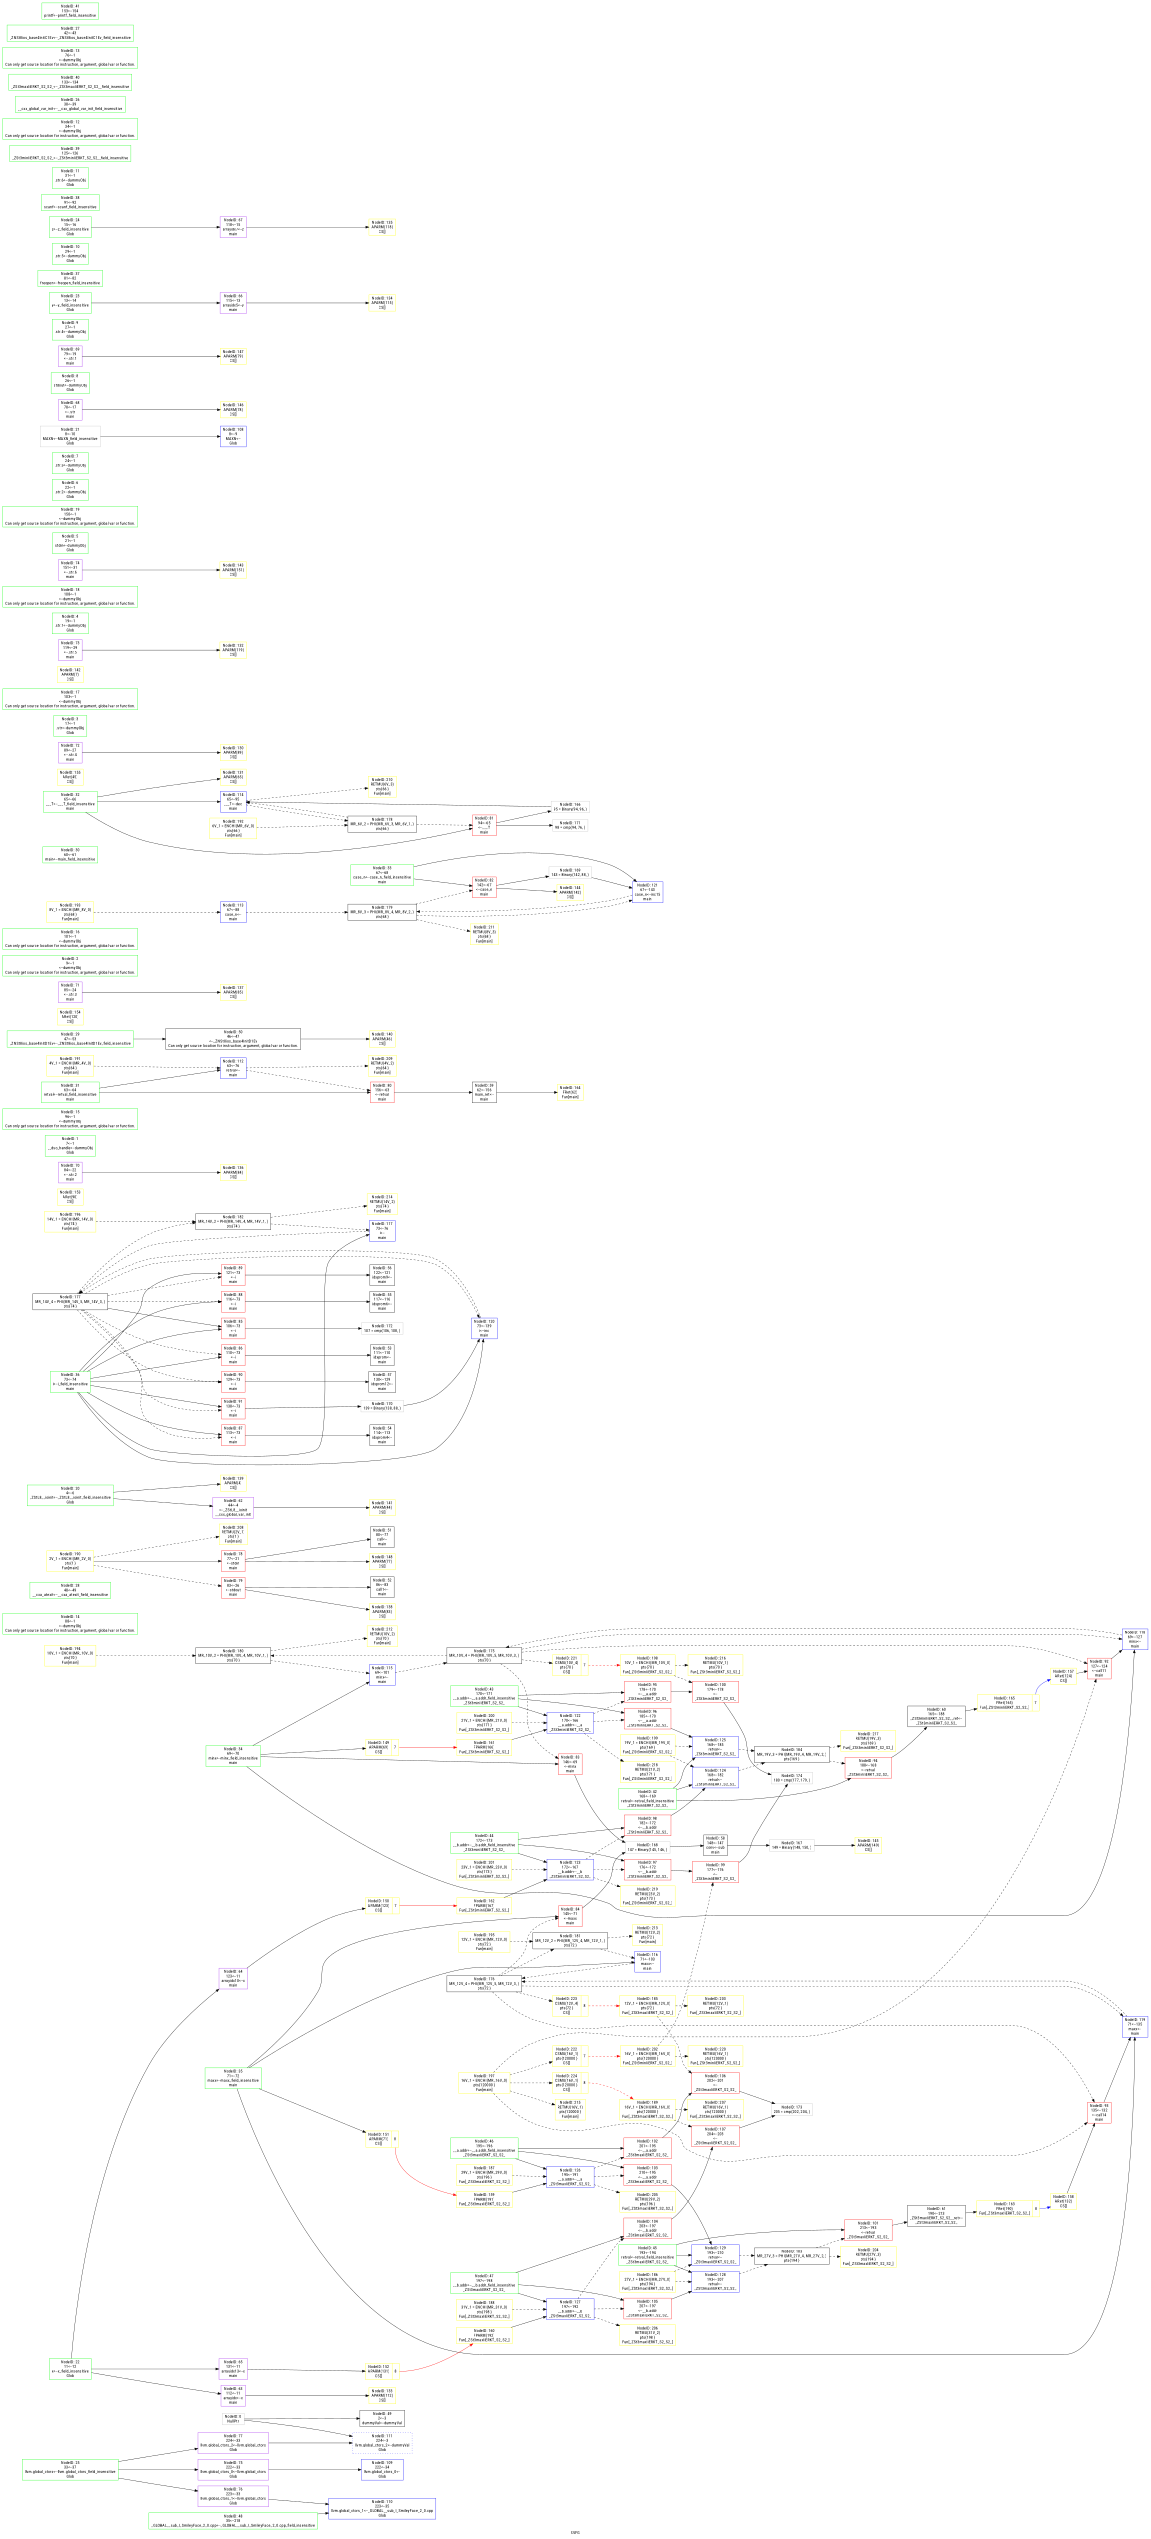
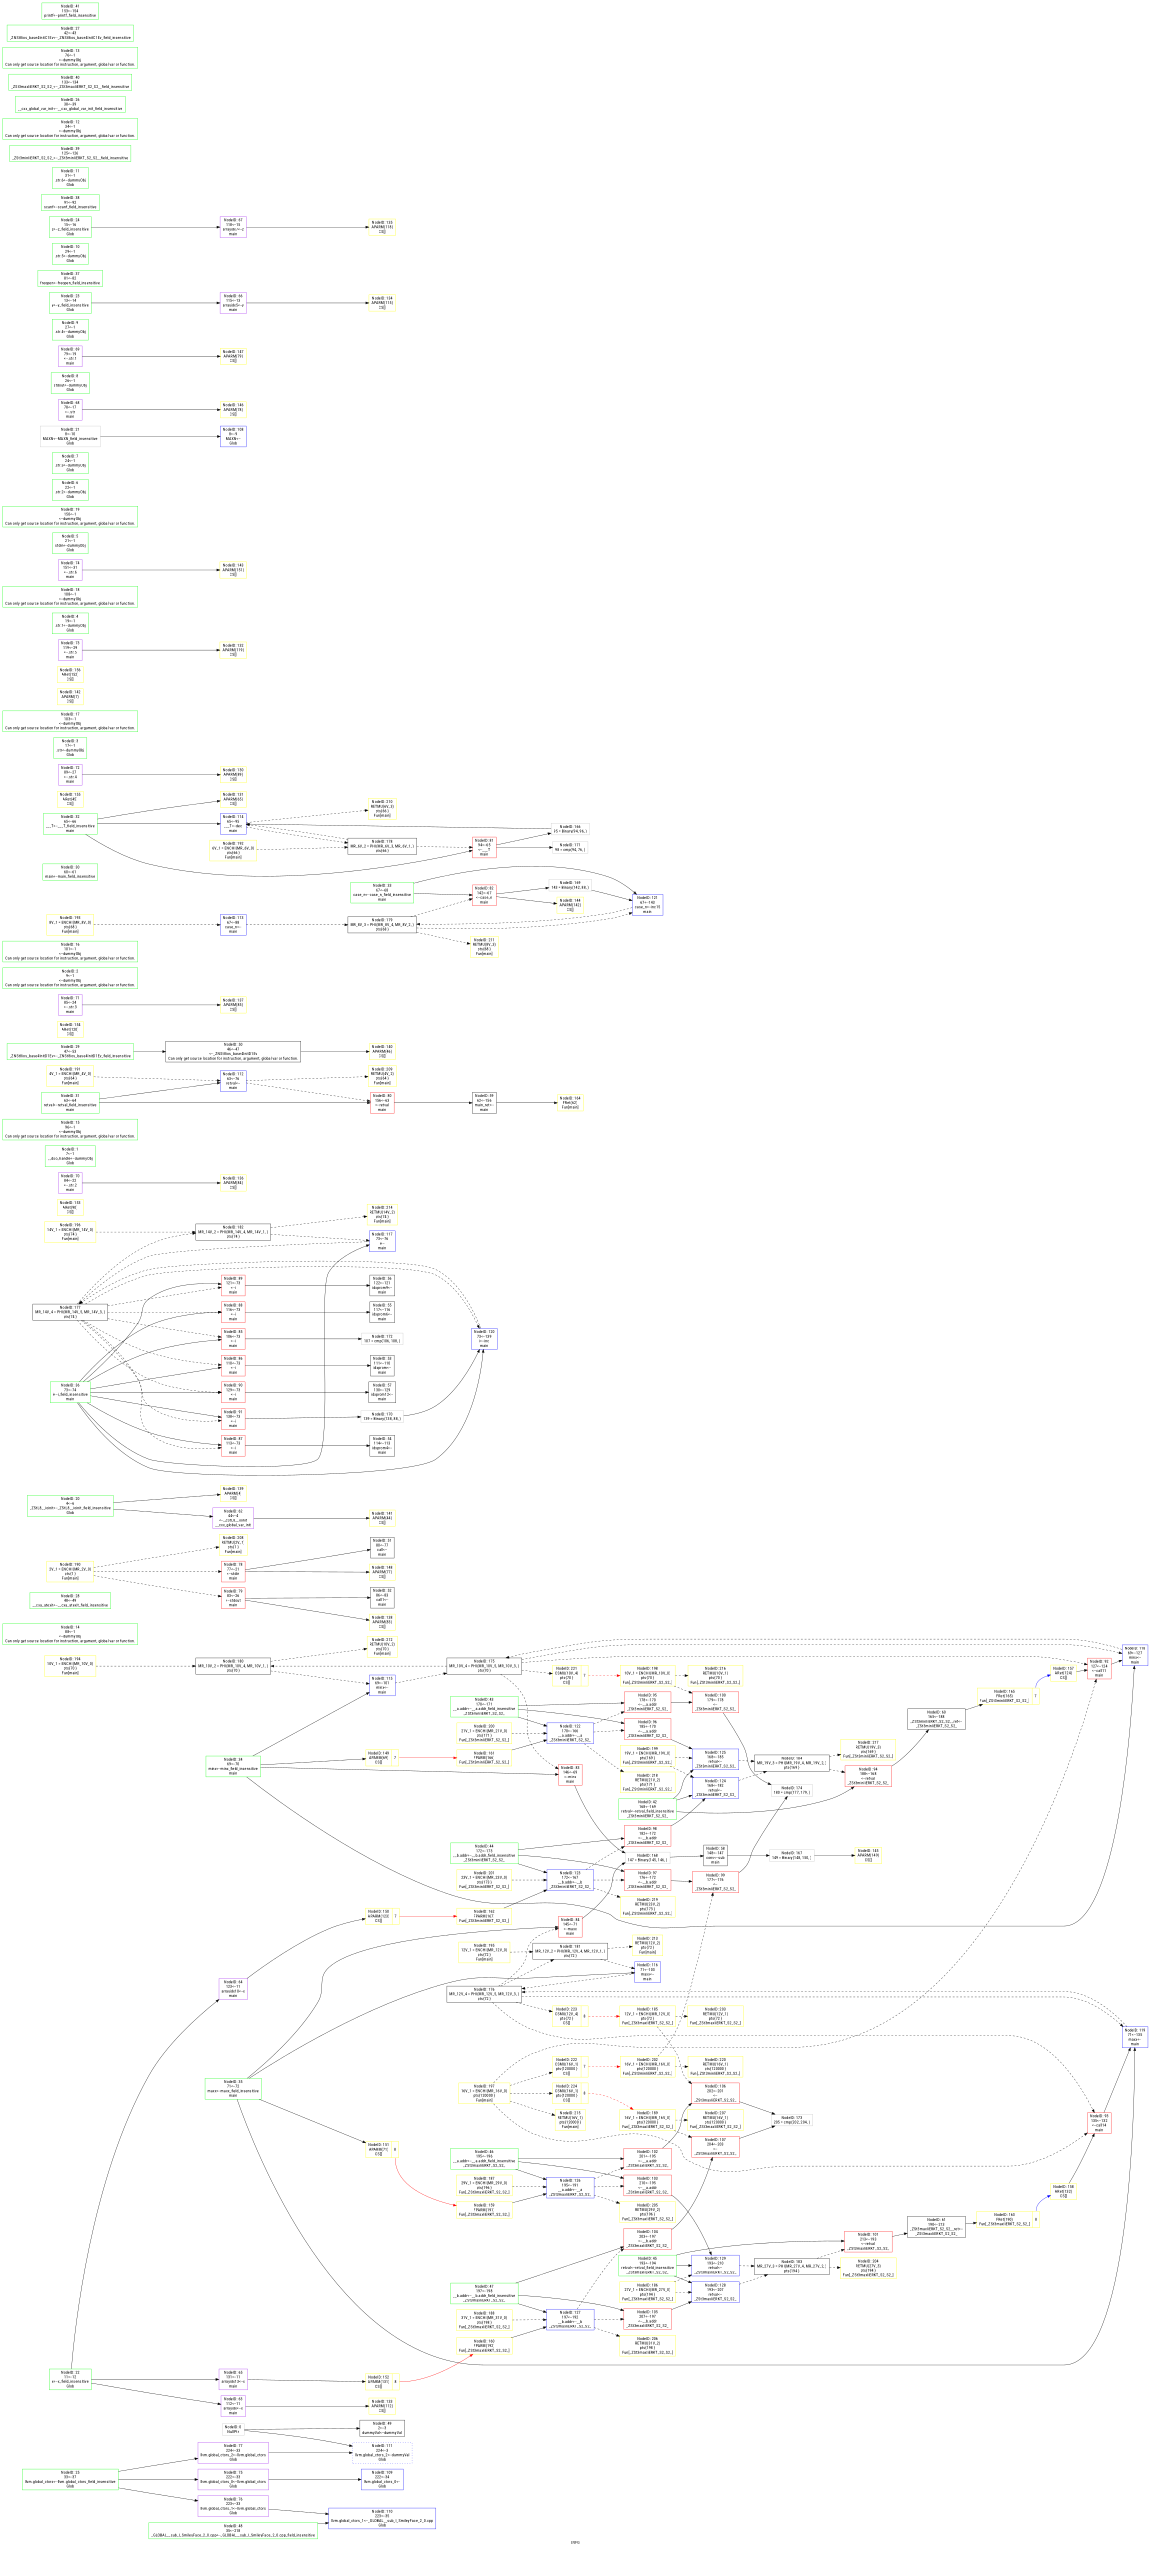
none -> (70, 675)
(163, 1318) -> (163, 1328)
(156, 1561) -> (156, 1572)
